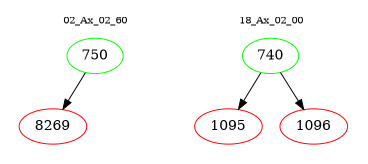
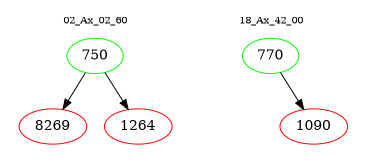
(272, 21) -> (272, 21)
(271, 56) -> (271, 56)
none -> (138, 126)
(228, 126) -> none
(314, 126) -> (314, 126)
